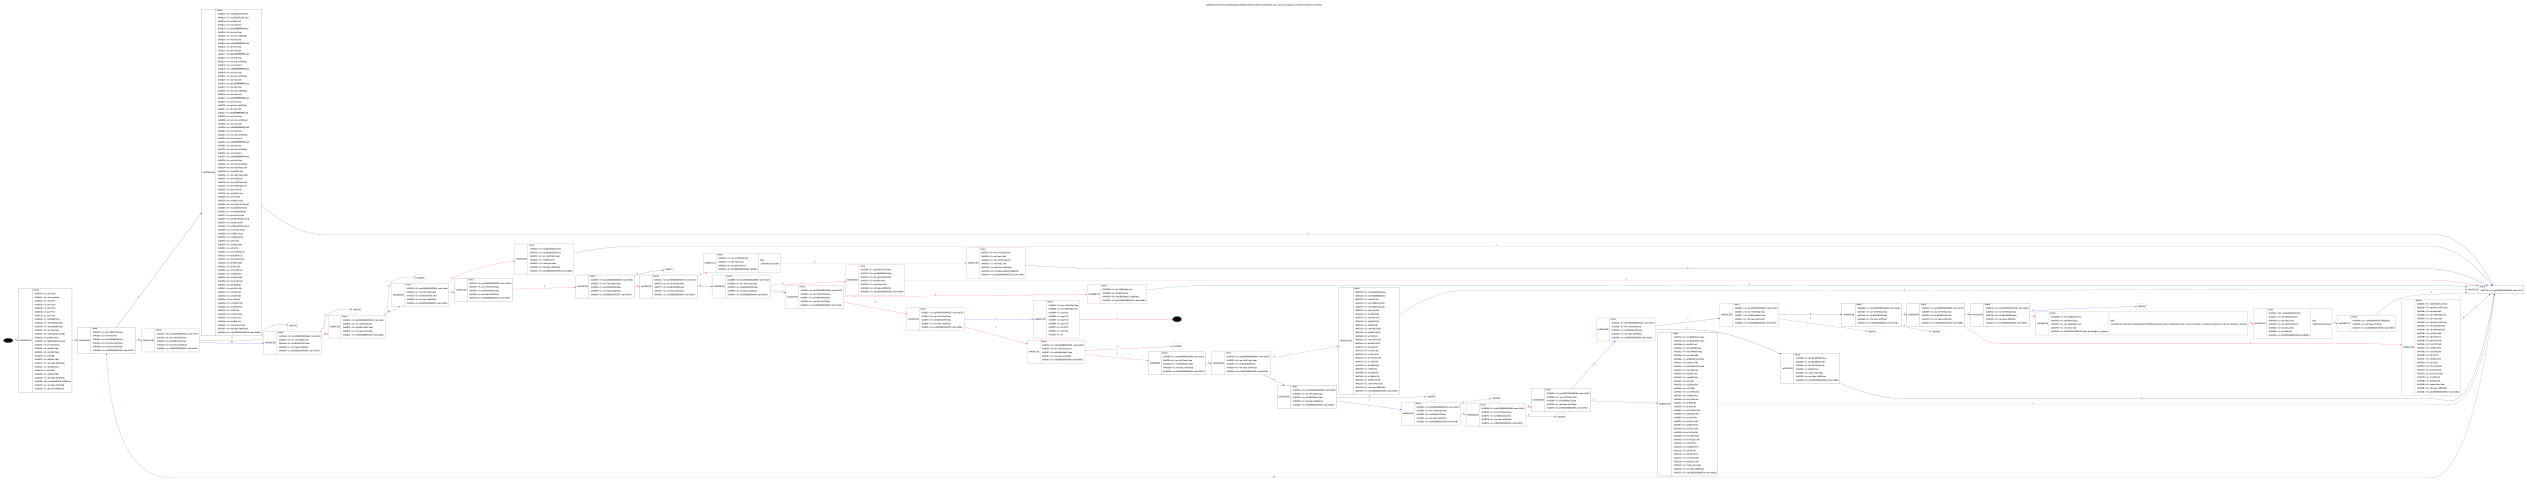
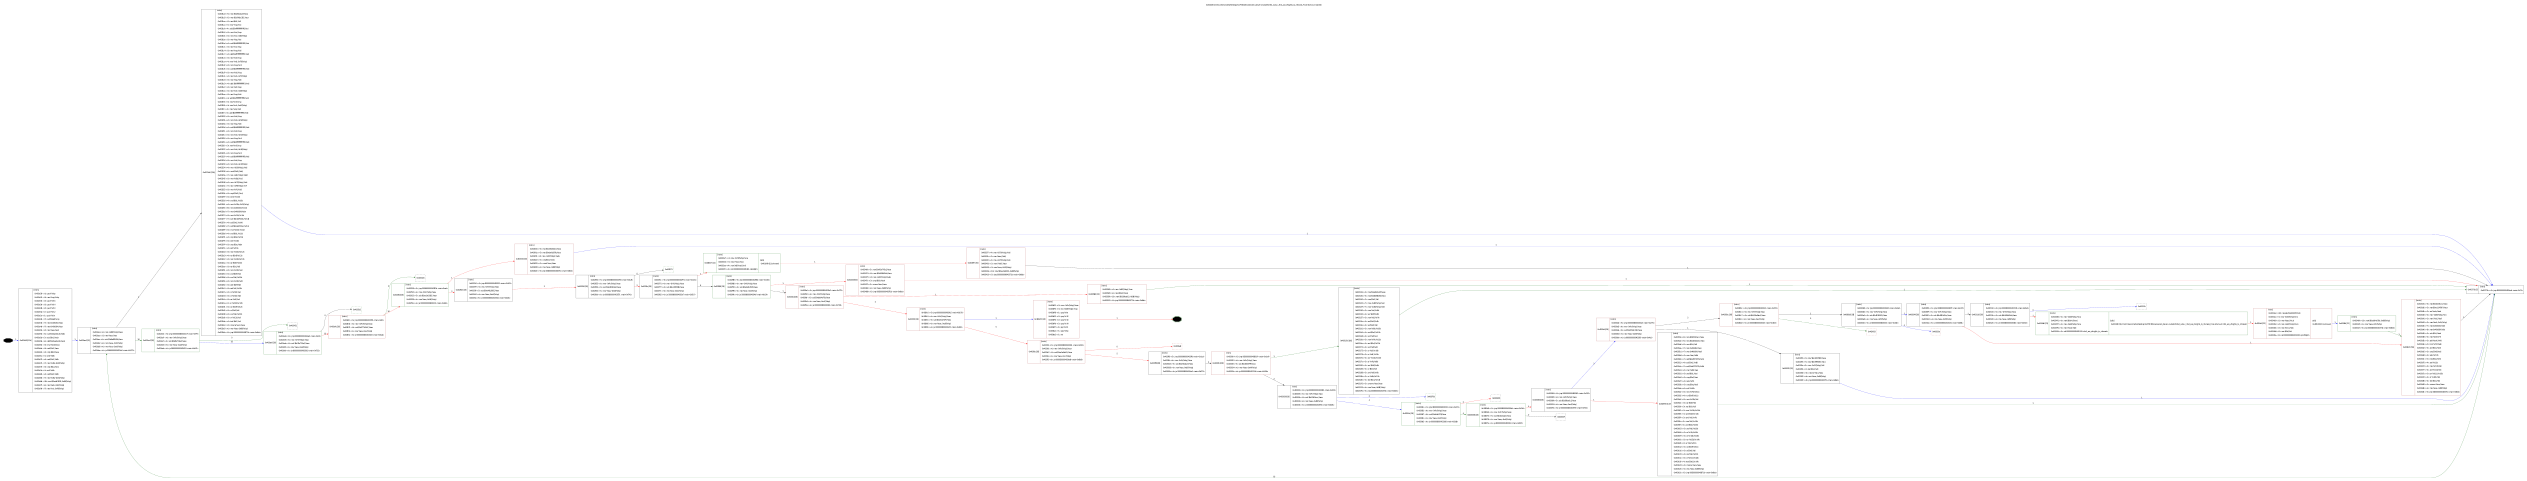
(2417, 295) -> (2394, 334)
